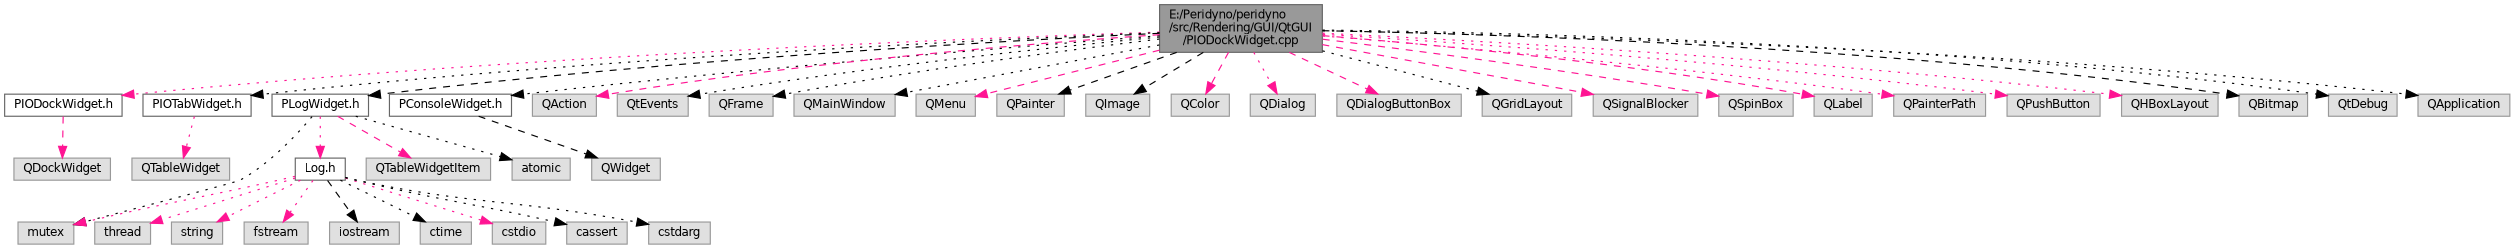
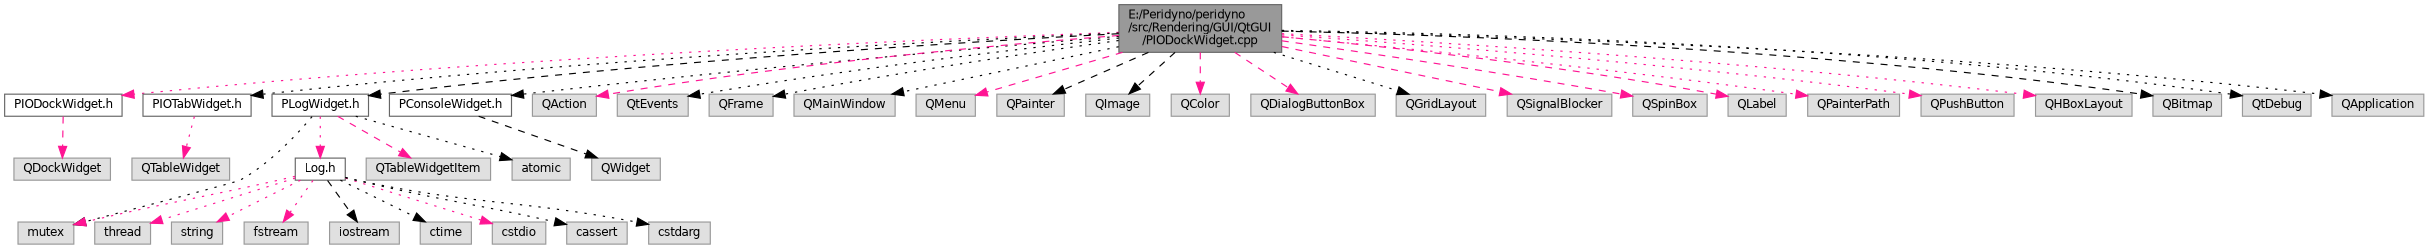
(1283, 105) -> none
